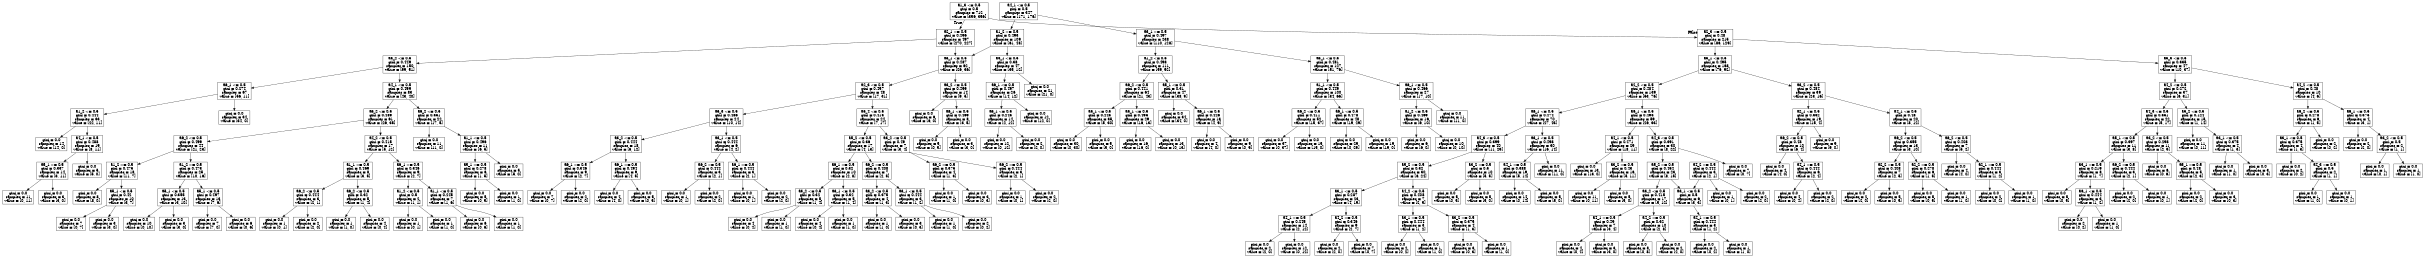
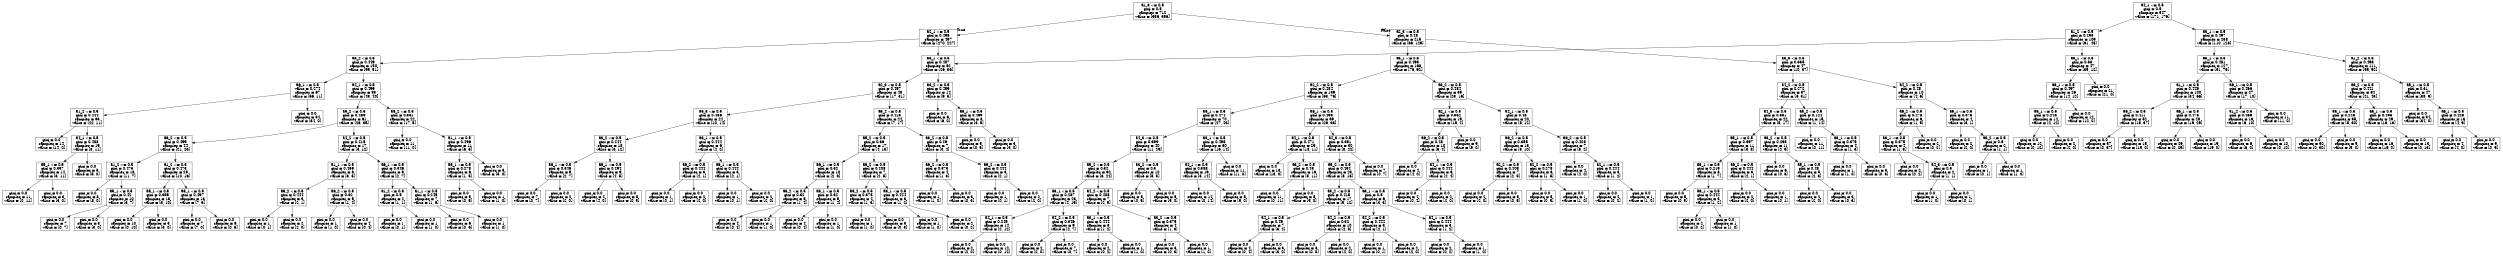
(234, 91) -> (307, 91)
(1697, 183) -> (1374, 209)
